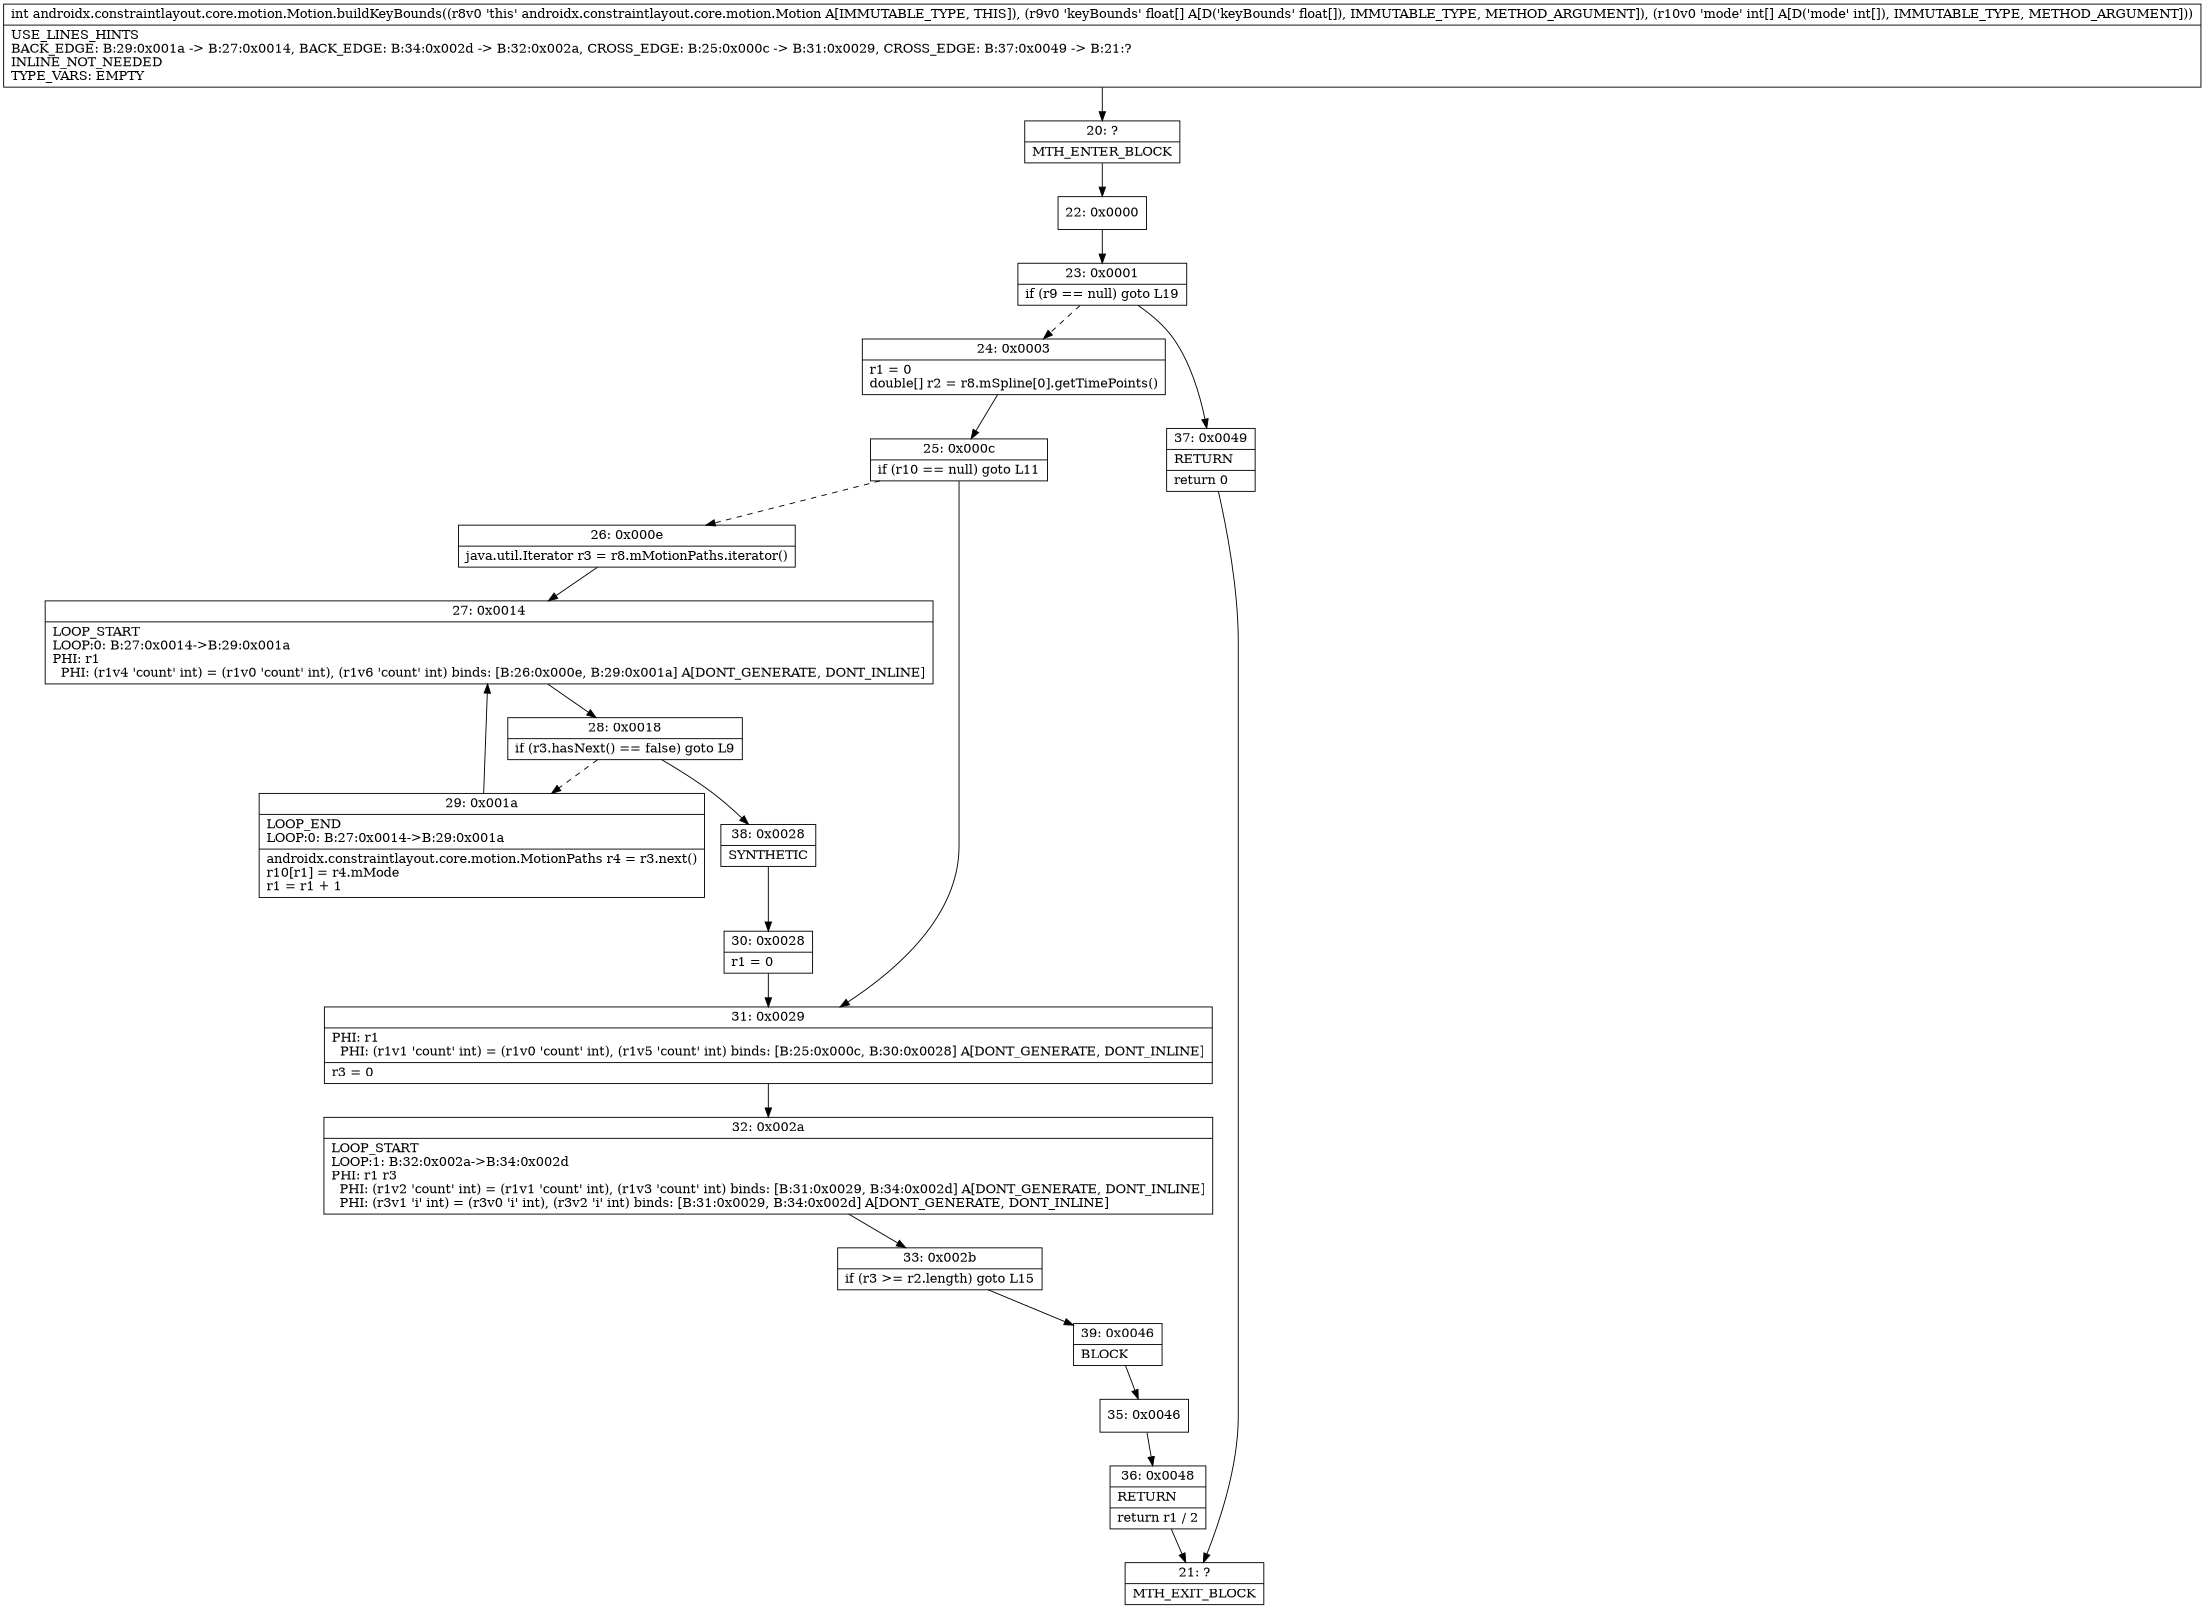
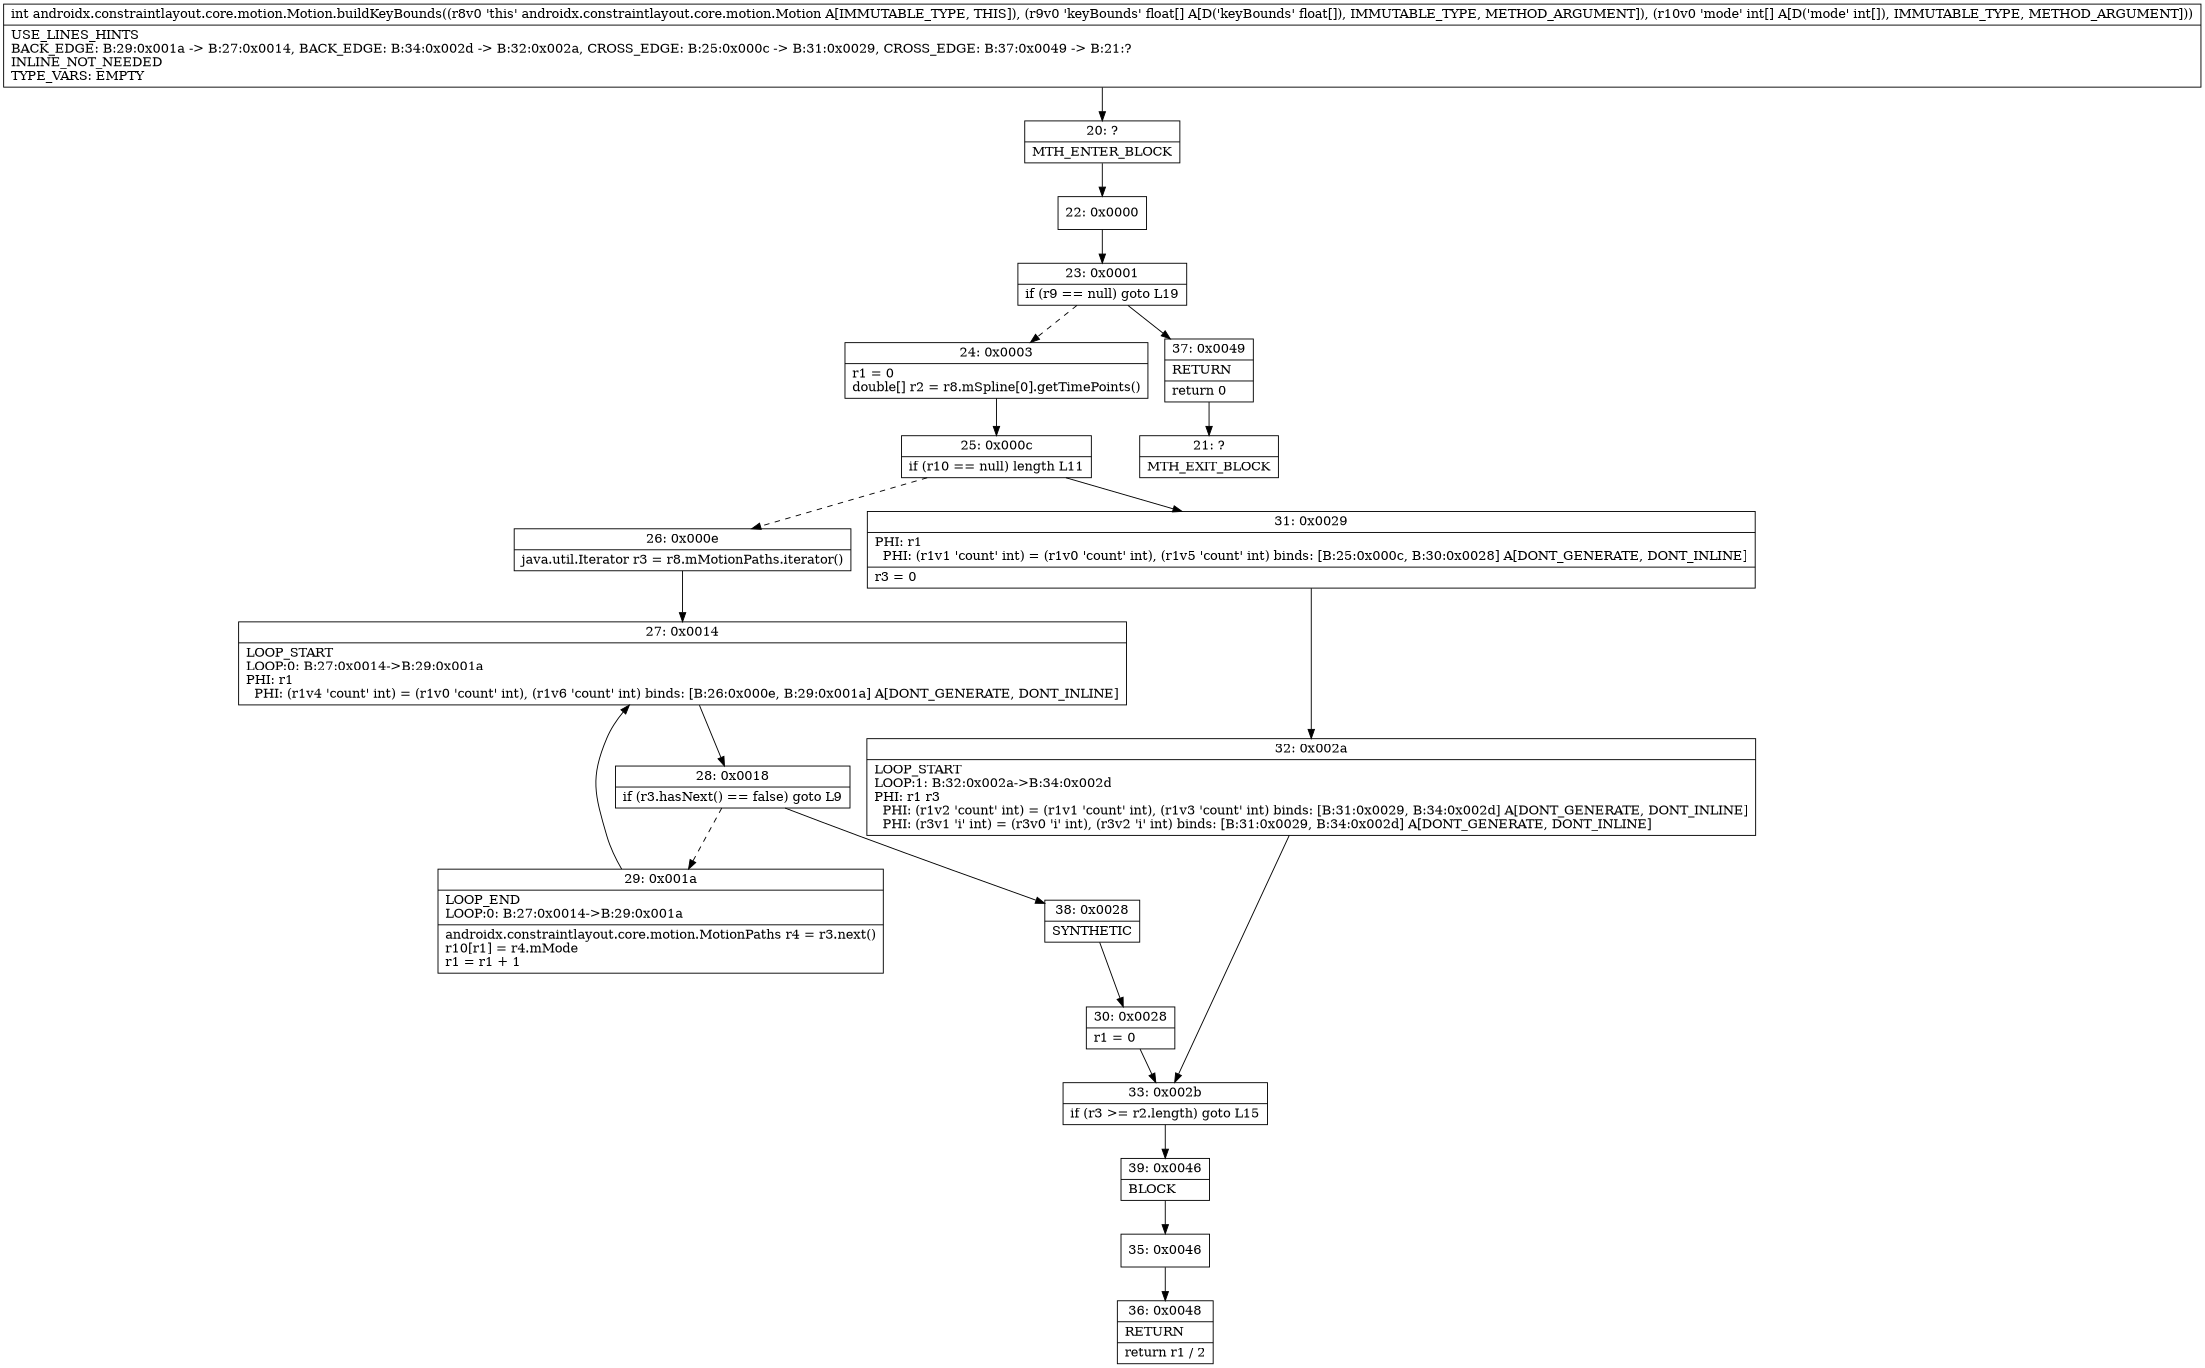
(959, 470) -> (996, 467)
(768, 986) -> (1146, 1062)
(1177, 1542) -> none
